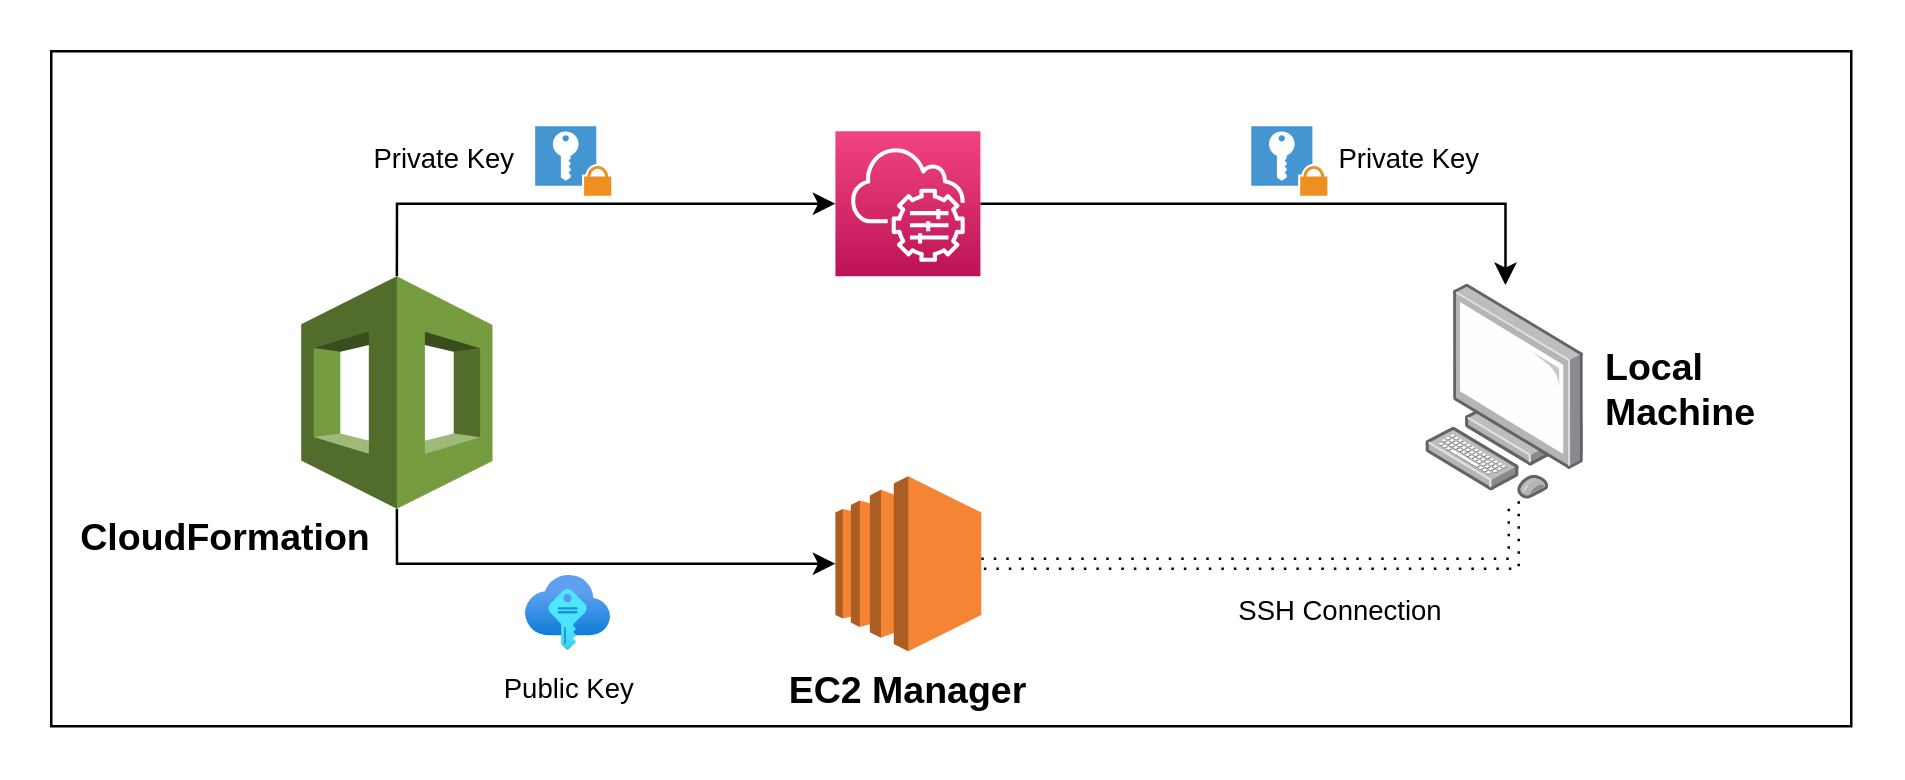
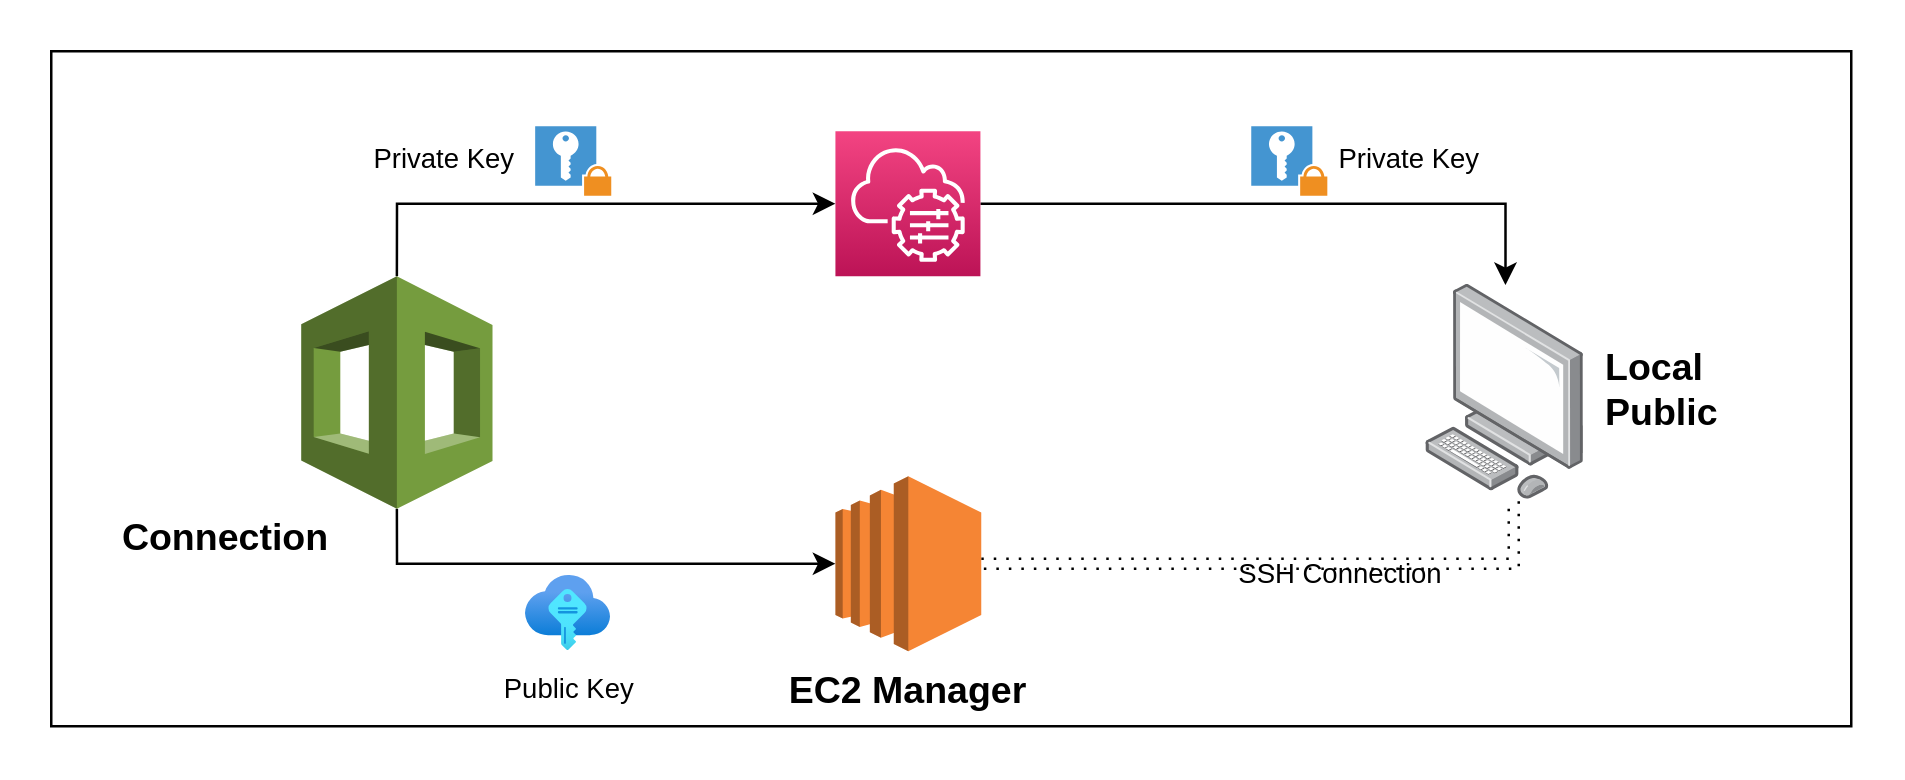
(1675, 389) -> (1660, 389)
(226, 536) -> (226, 536)
(1341, 612) -> (1341, 575)
